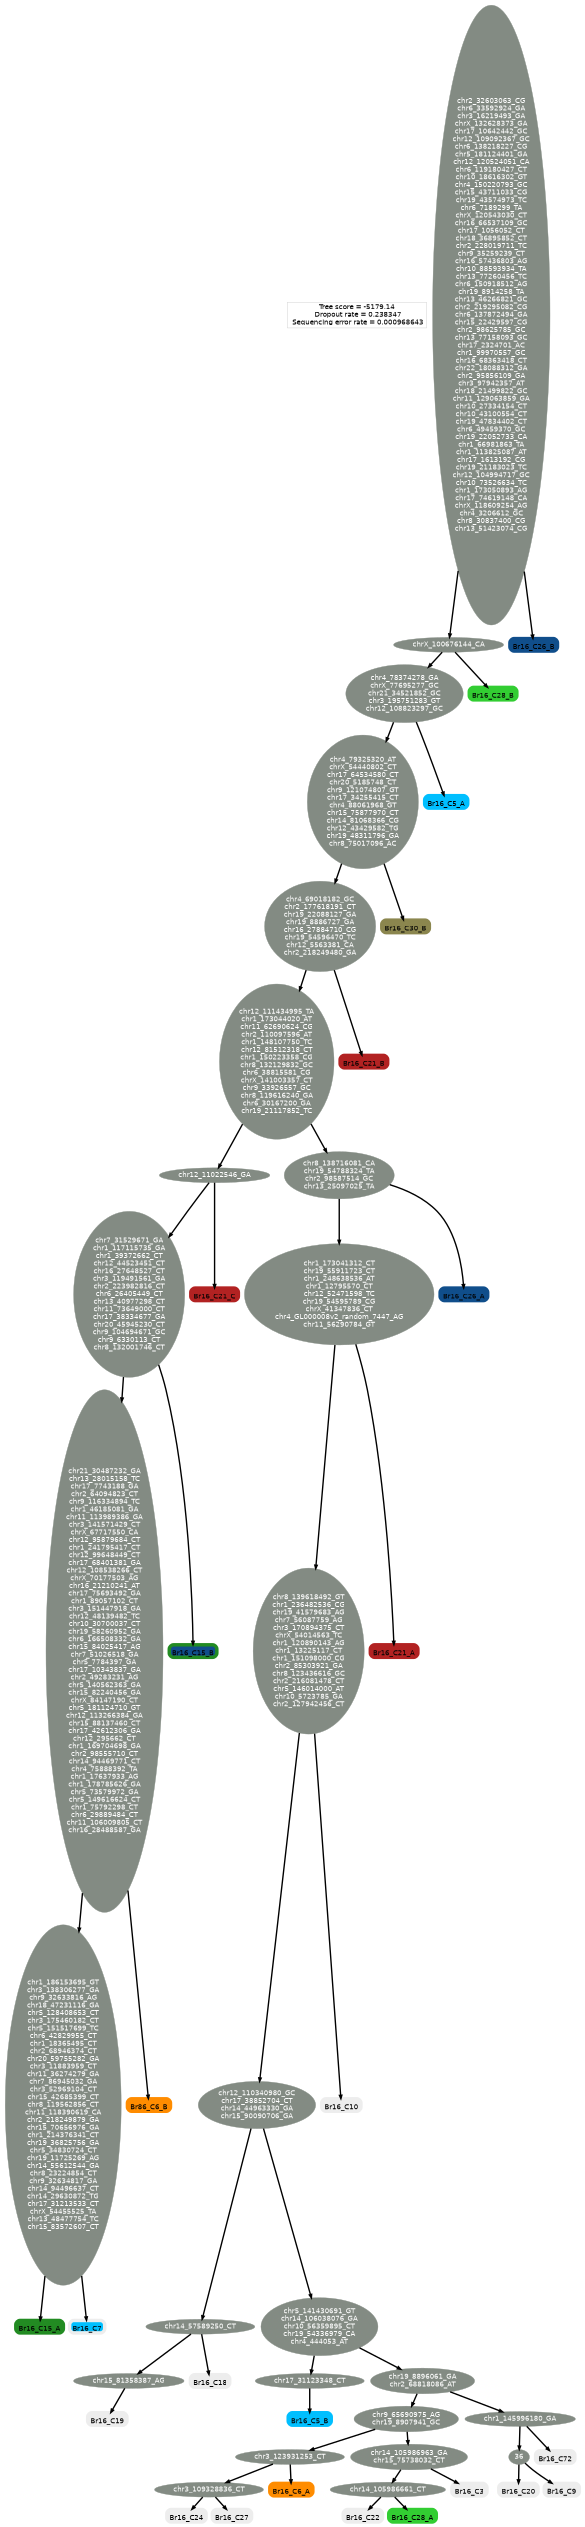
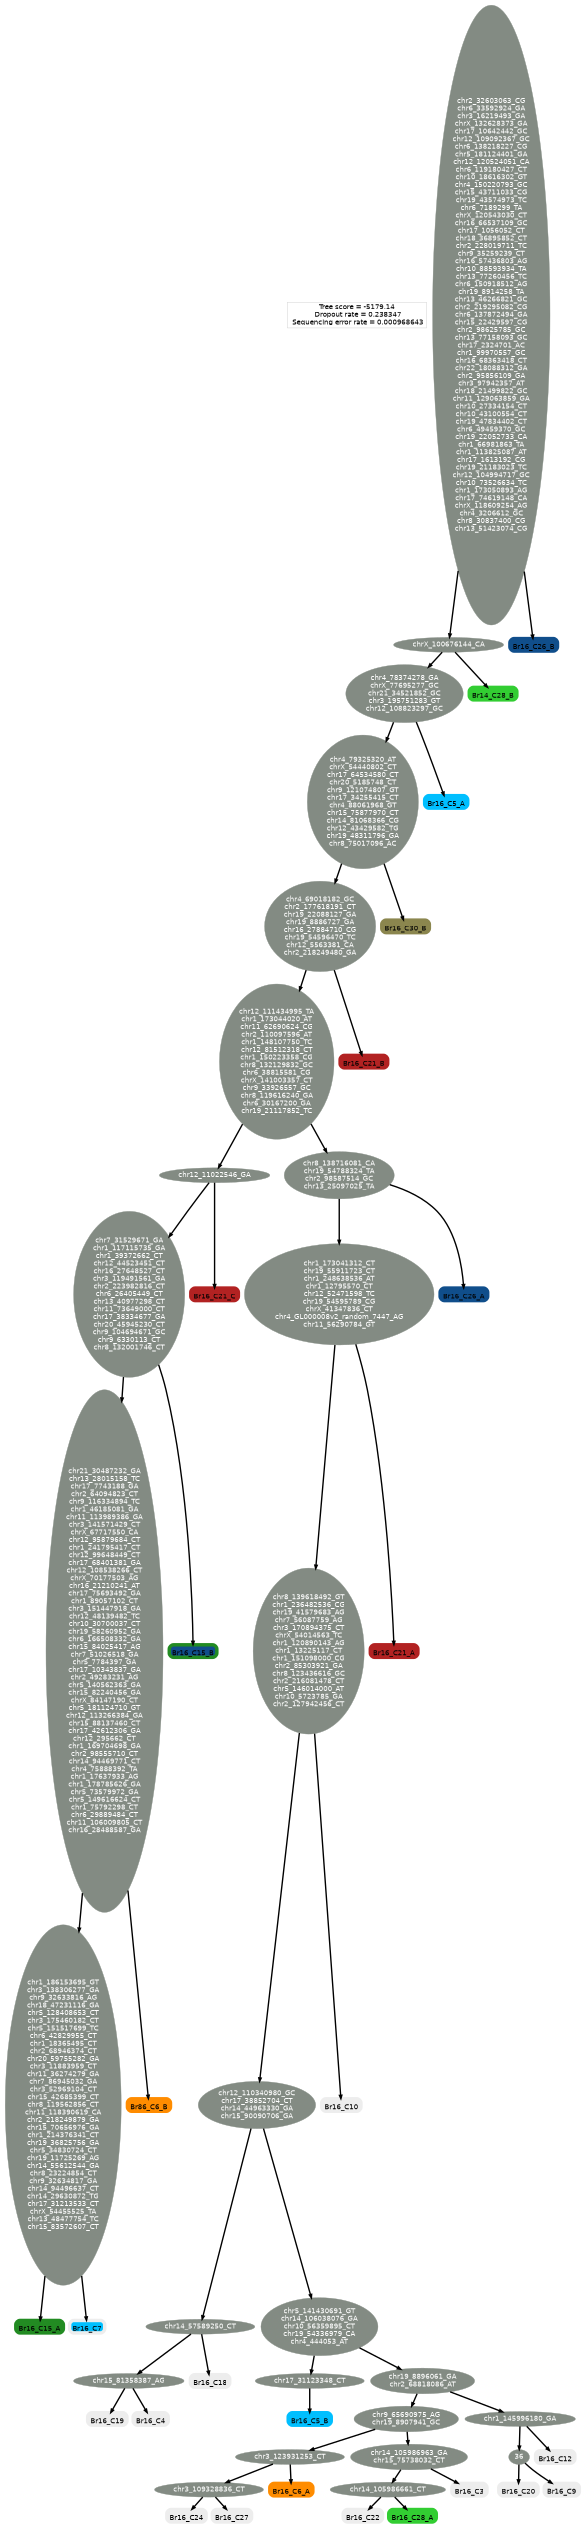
(493, 694) -> (493, 694)
none -> (151, 2419)
(555, 2457) -> (555, 2457)
